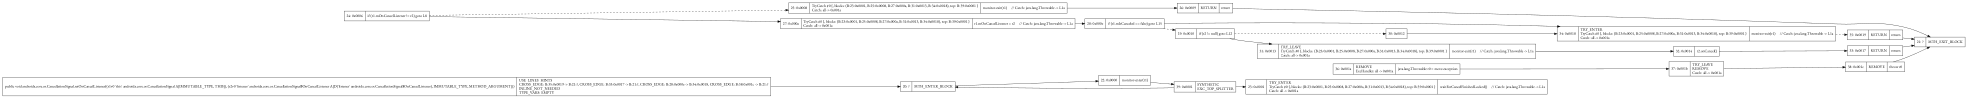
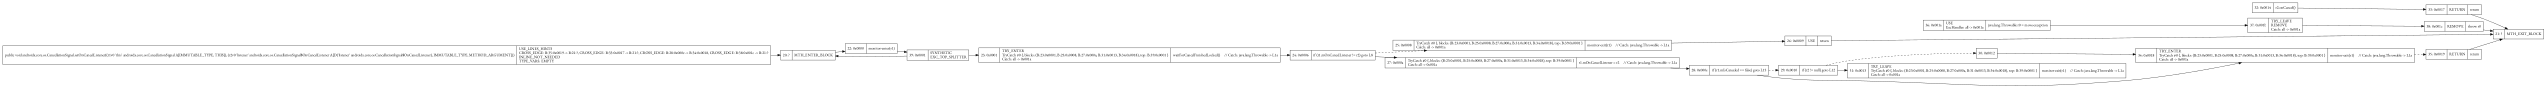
(1209, 8) -> (1812, 41)
(1603, 51) -> none
none -> (1284, 55)
(1364, 67) -> (1949, 23)
